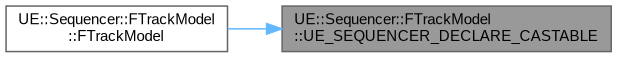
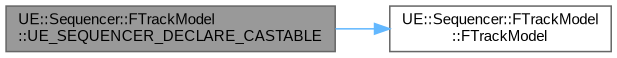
(247, 29) -> (355, 29)
